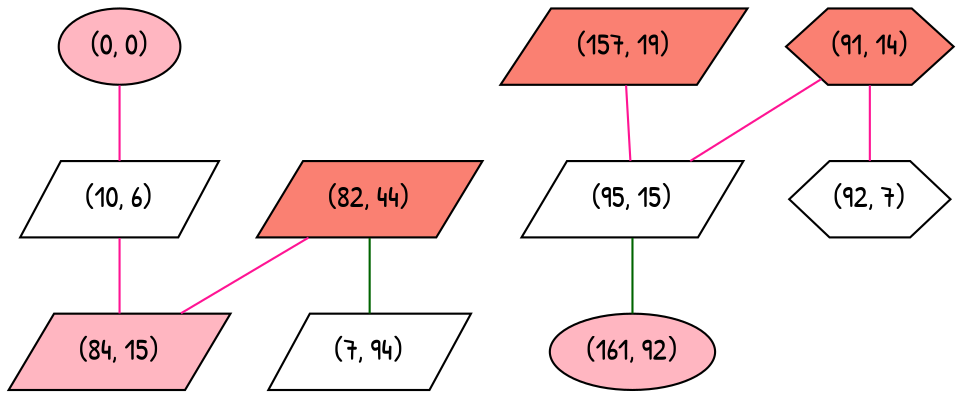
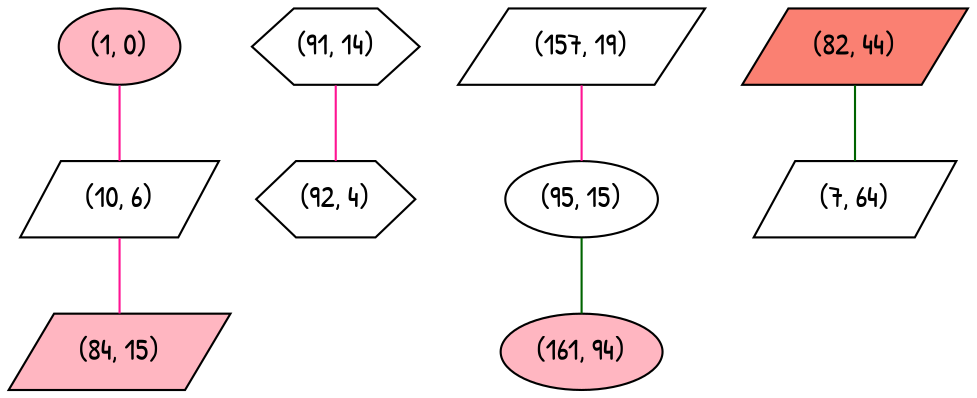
(120, 47) -> (120, 47)
(624, 47) -> (582, 47)
(870, 47) -> (336, 47)
(756, 120) -> none
(632, 199) -> (582, 199)
(870, 199) -> (336, 199)
(245, 275) -> none
(370, 352) -> (855, 199)
(632, 352) -> (582, 352)
